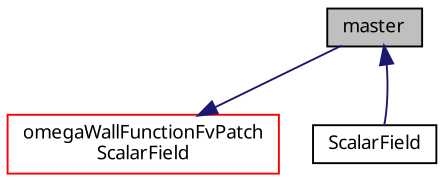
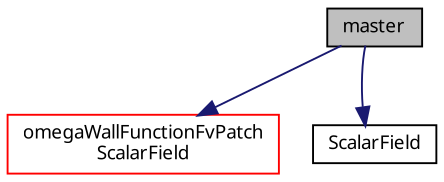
(387, 96) -> (362, 76)
